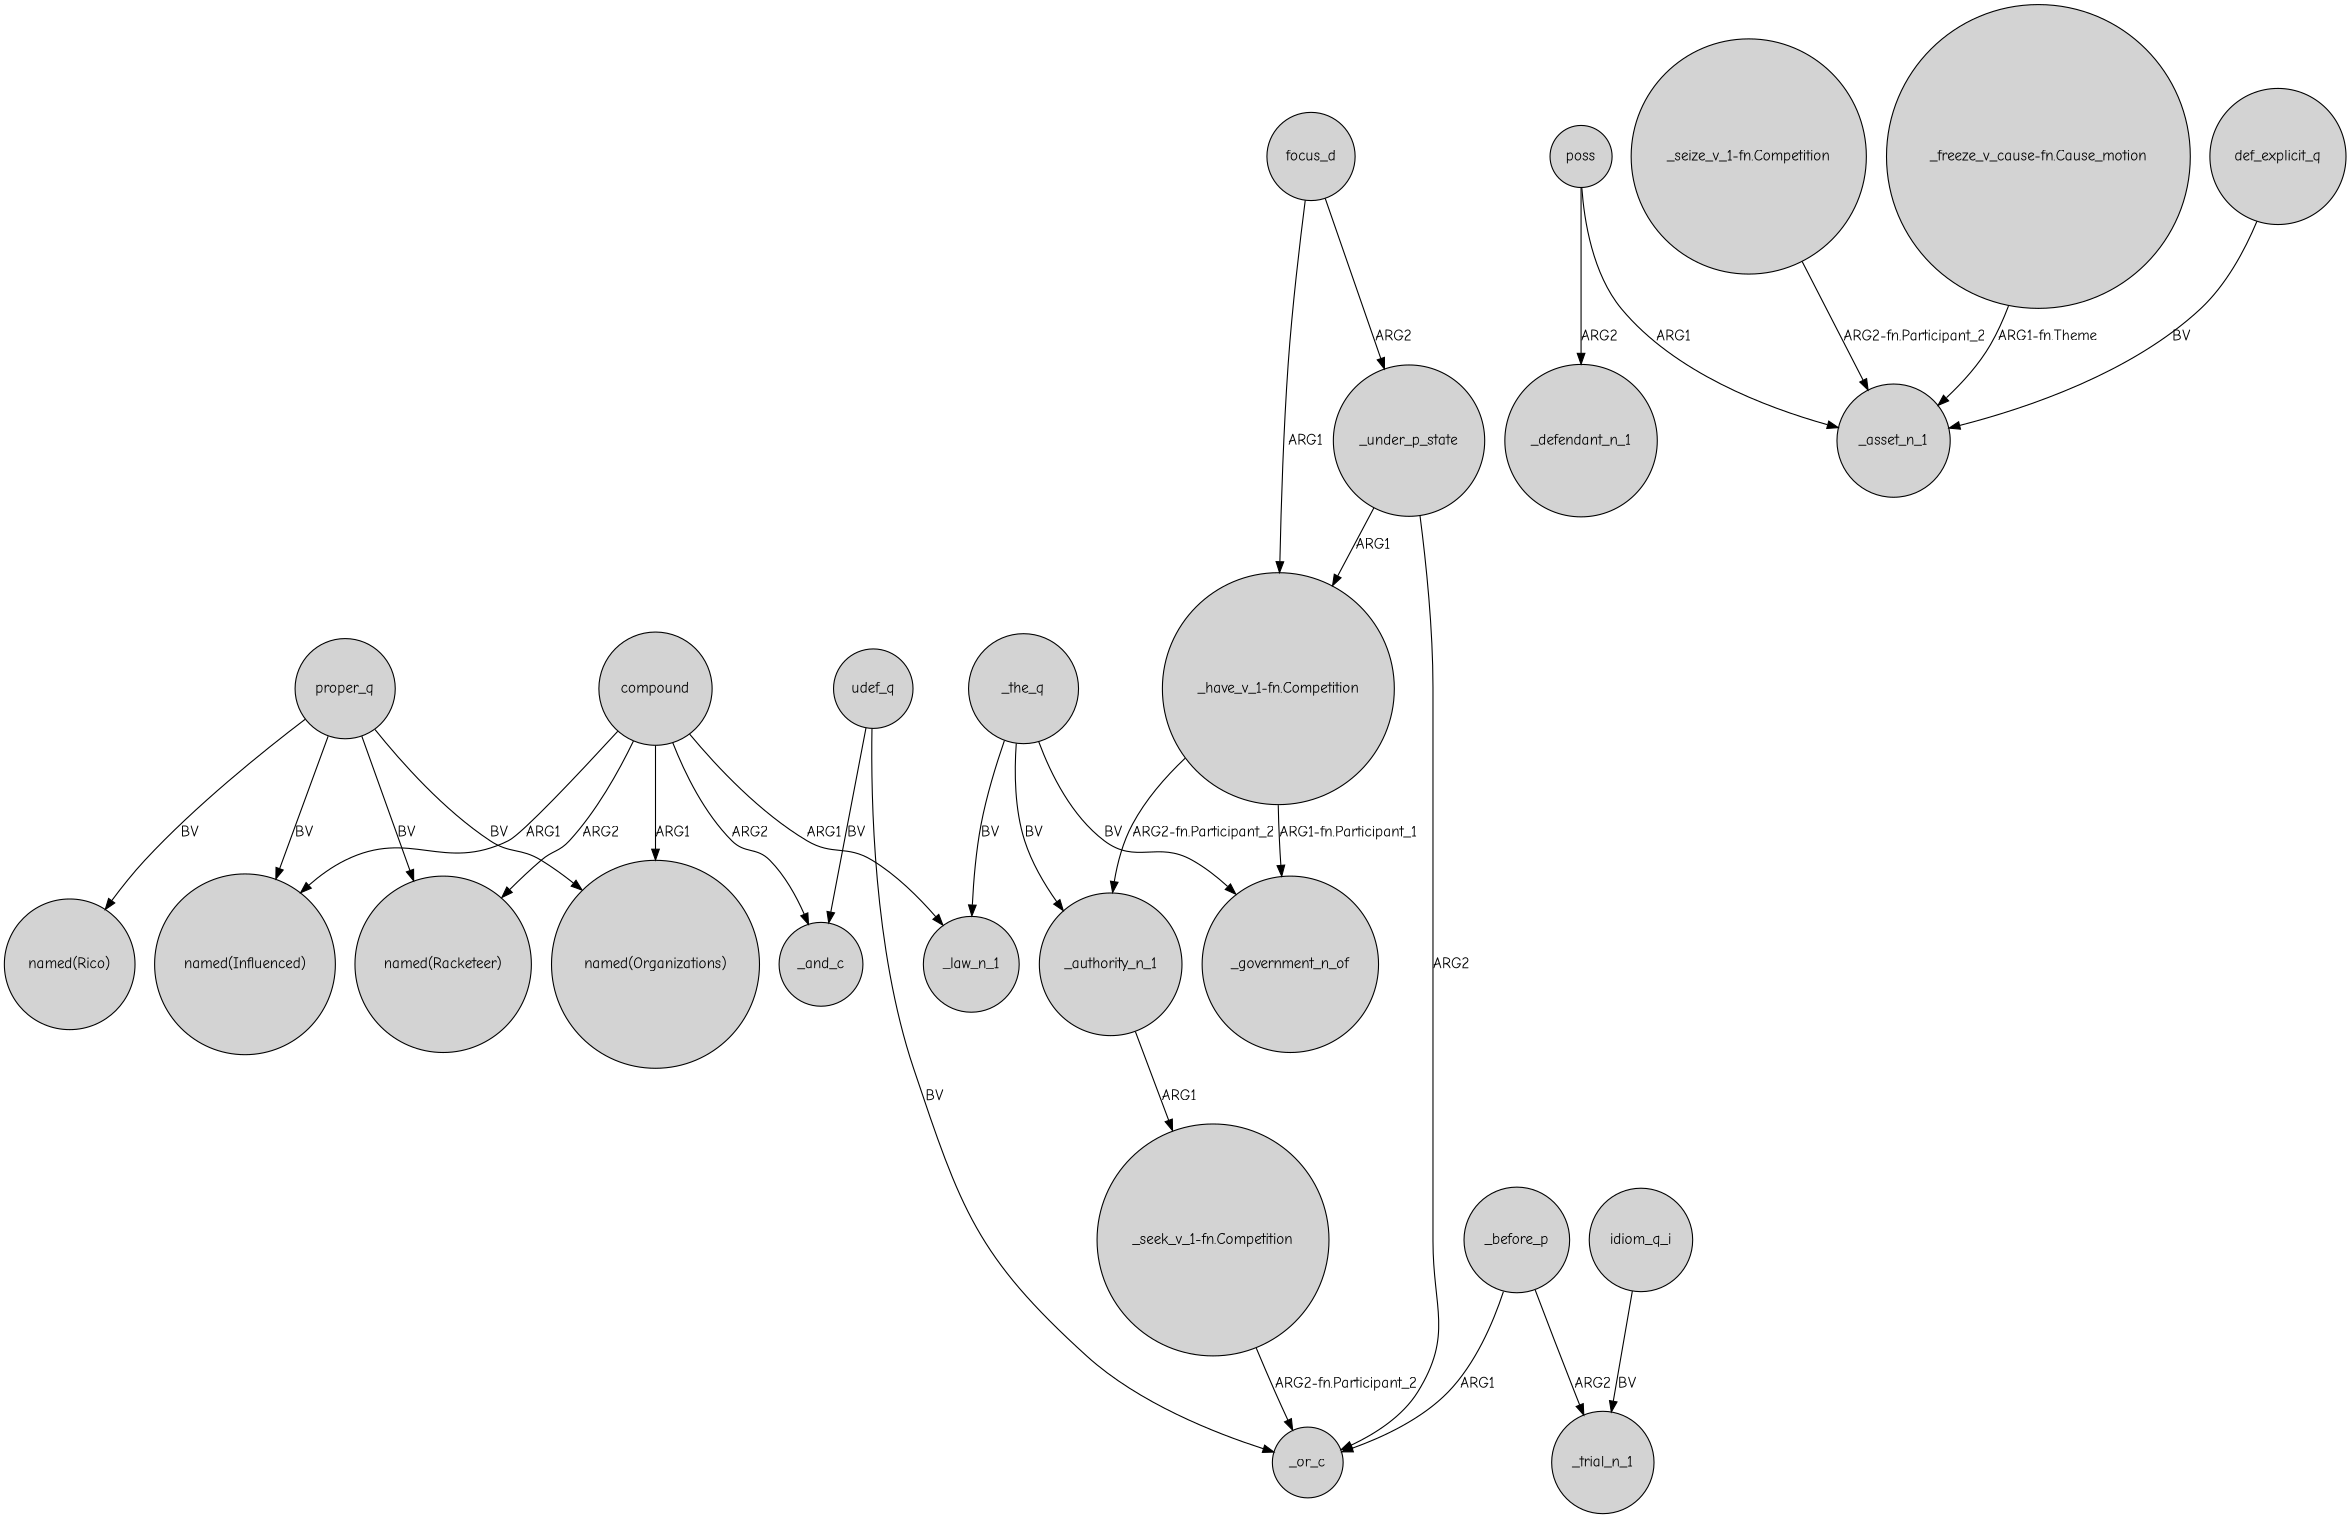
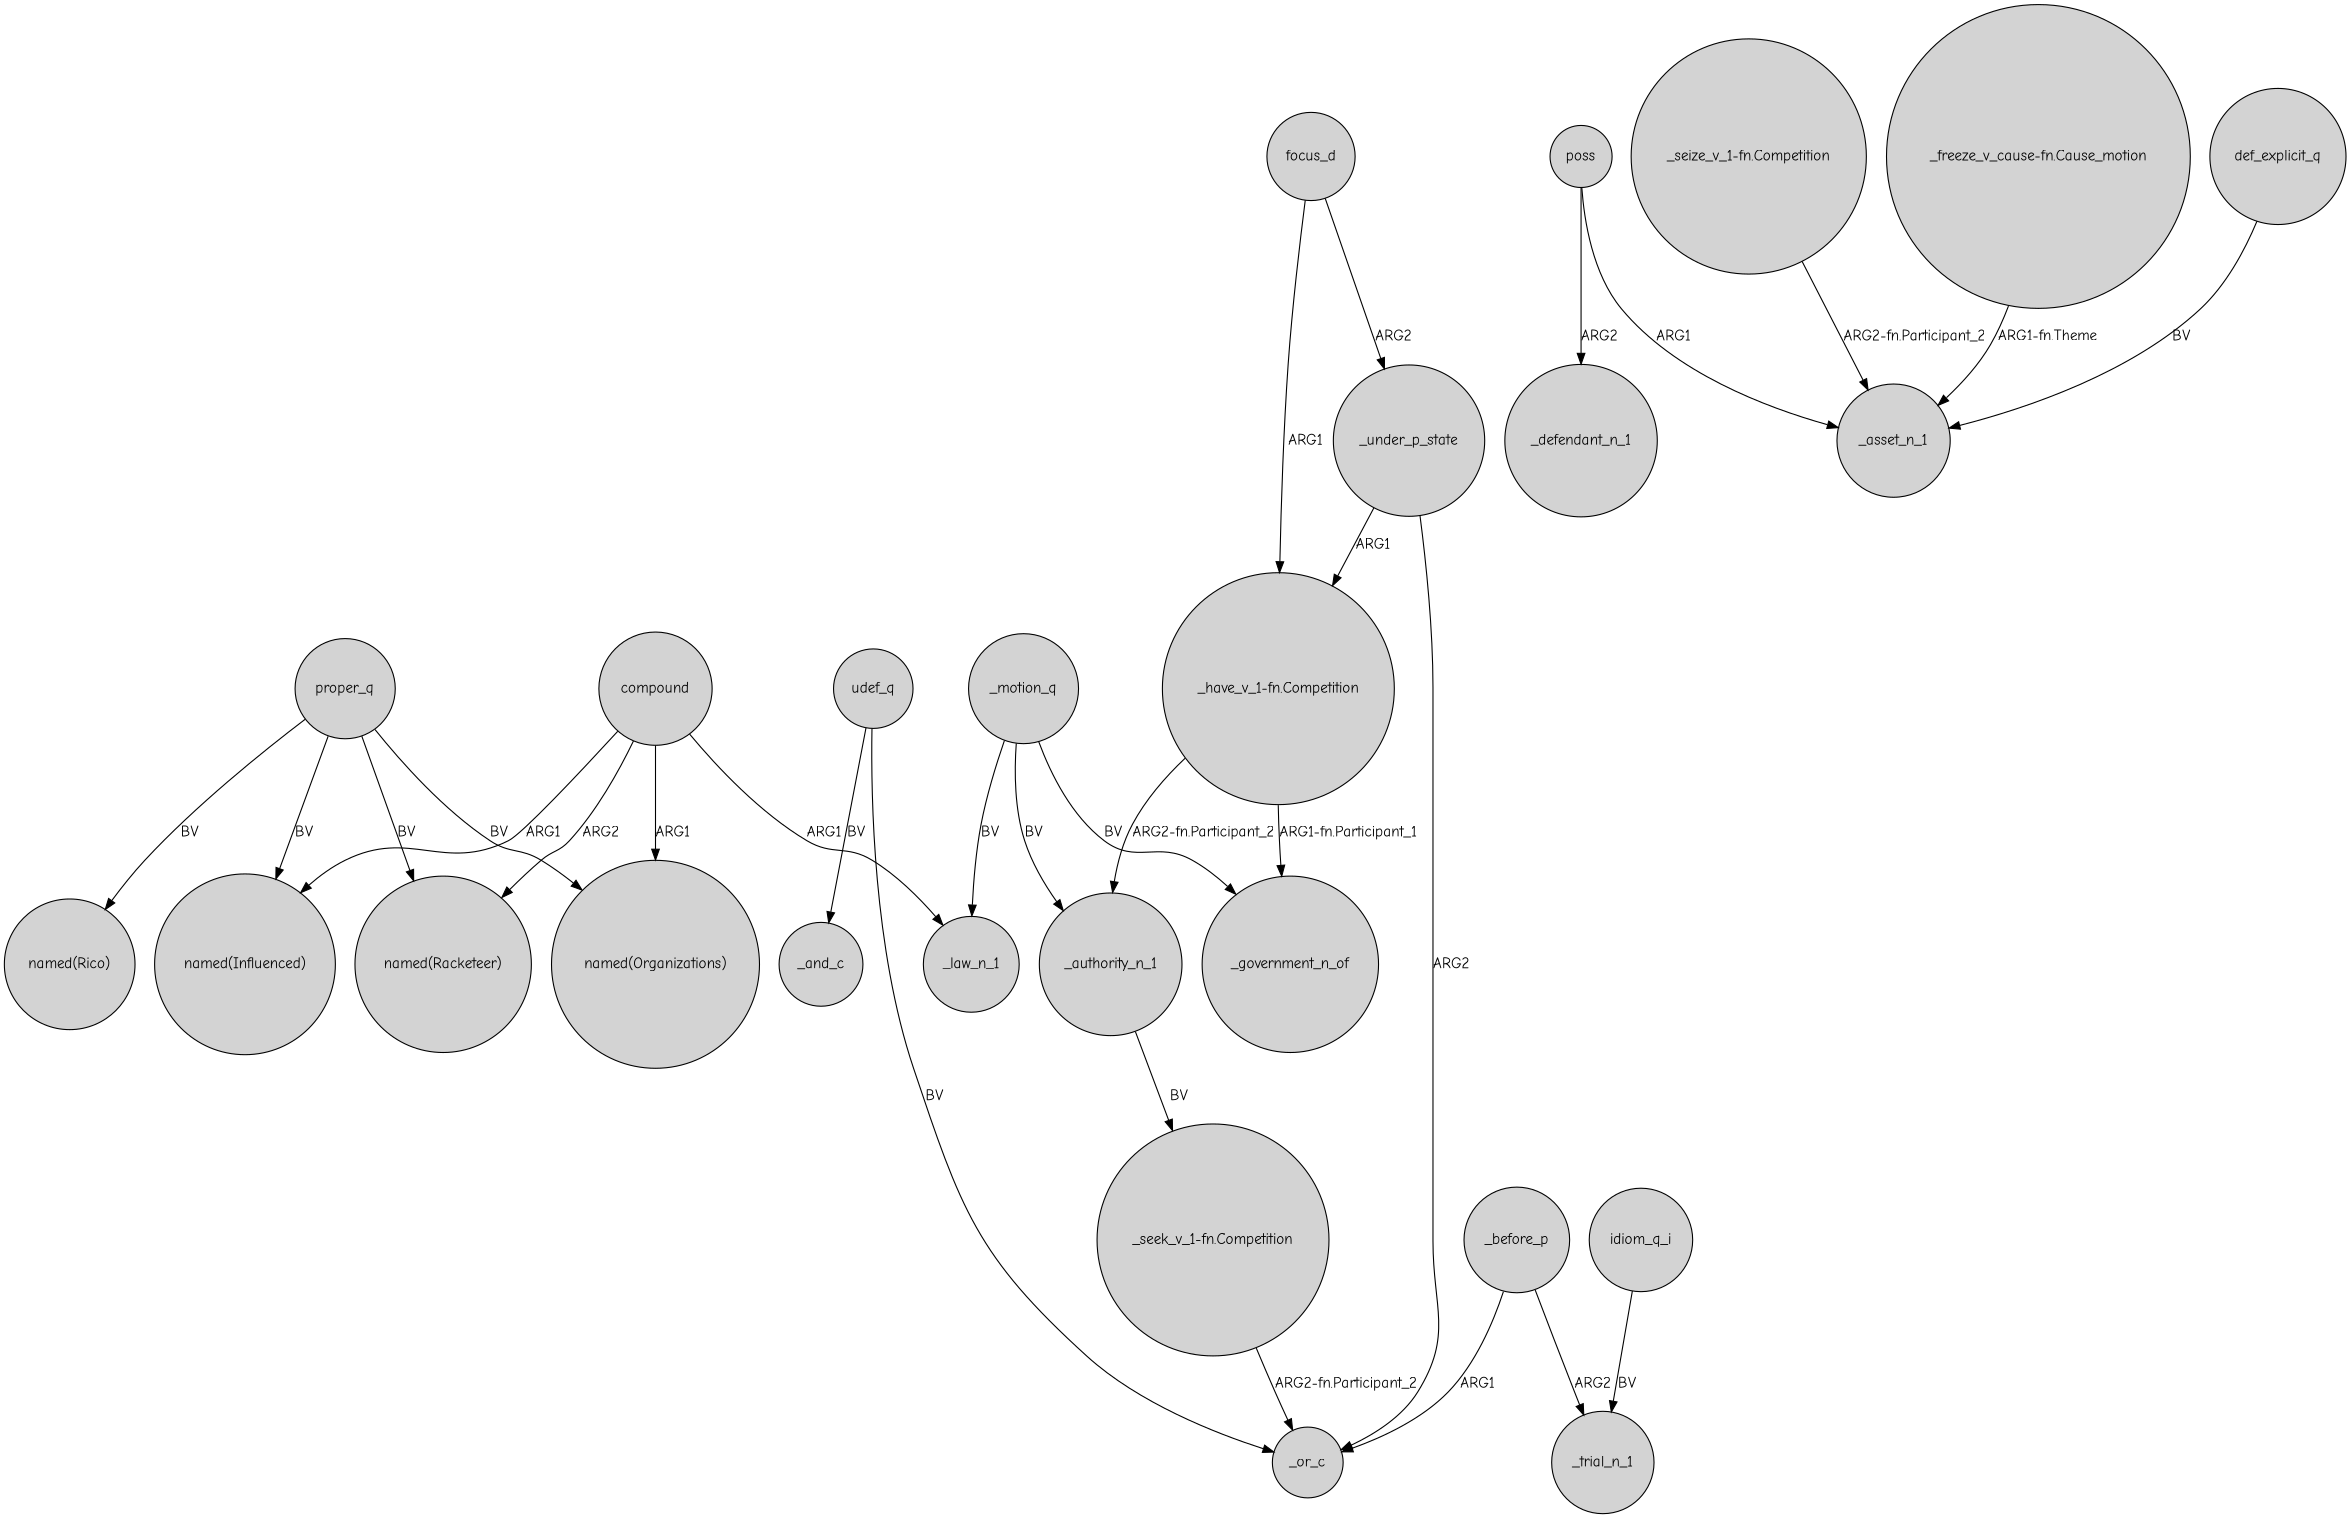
(1024, 689) -> (1024, 689)
(729, 838) -> none
(1179, 1096) -> (1179, 1096)
